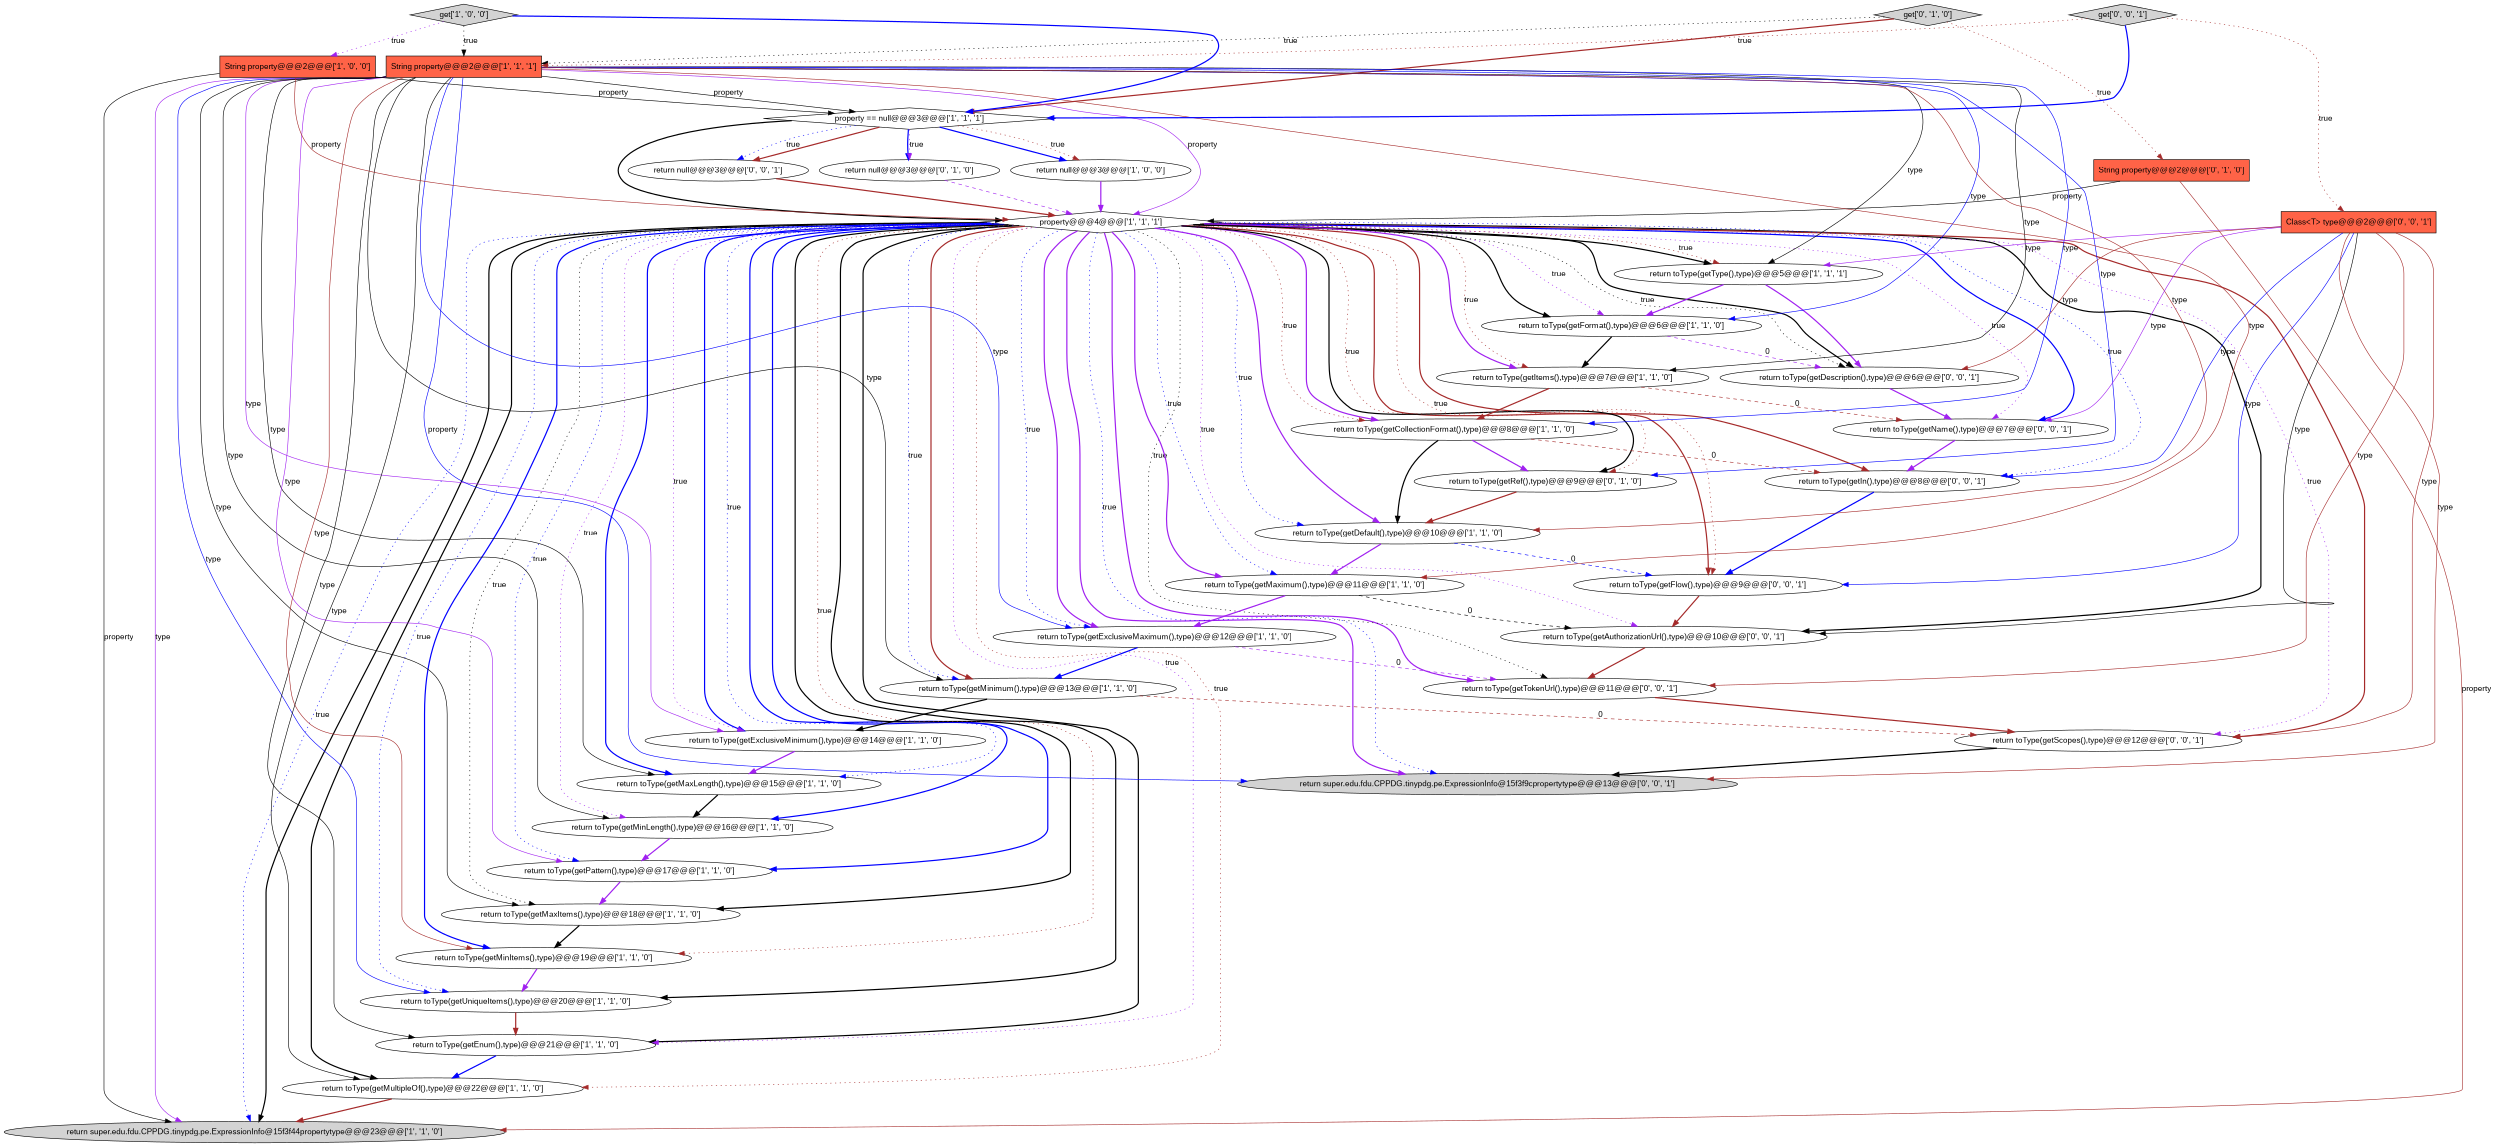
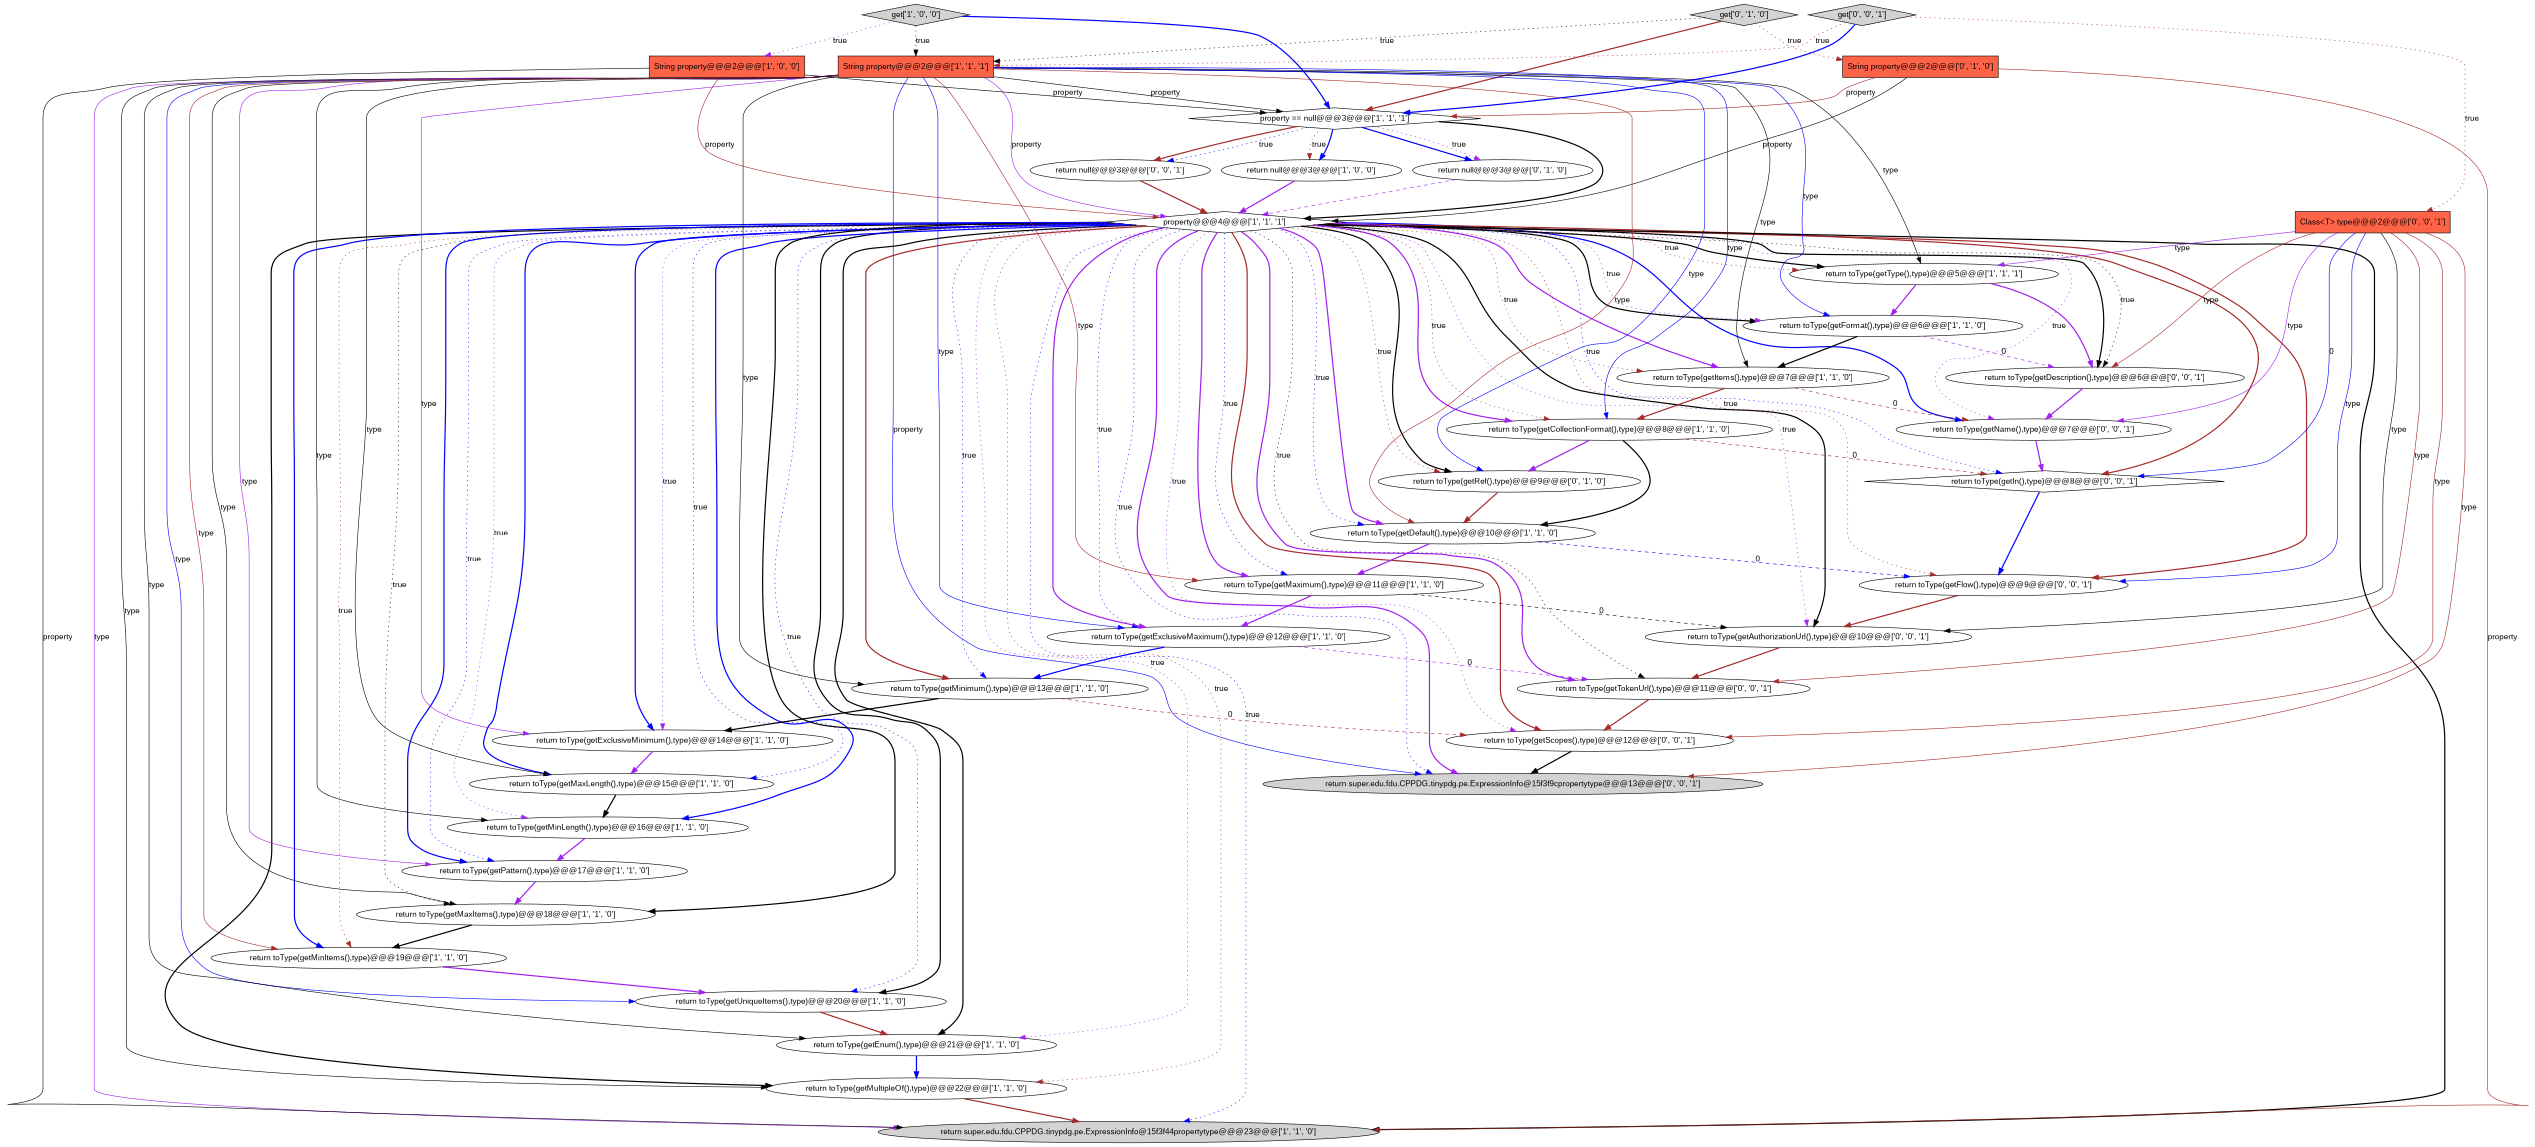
none -> (1669, 110)
(2228, 352) -> (2332, 352)
(1892, 481) -> (2044, 481)
